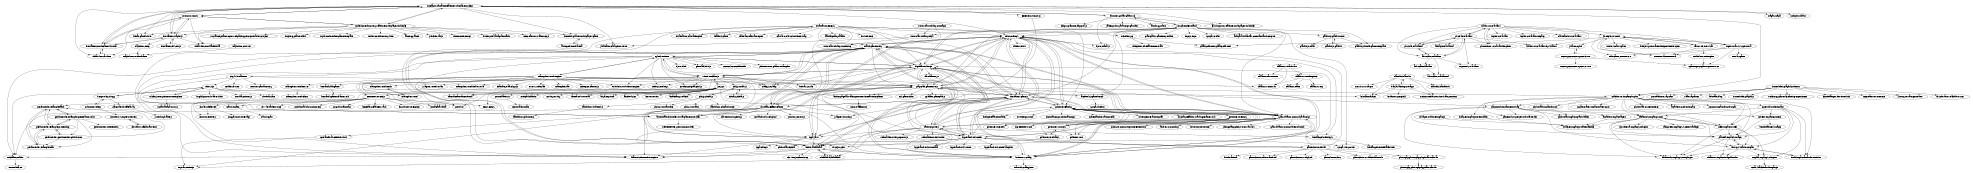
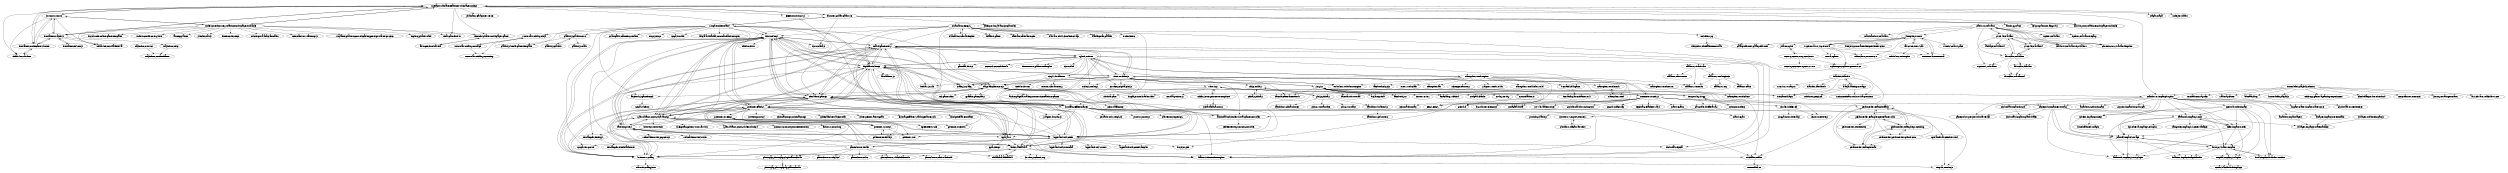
(770, 42) -> (502, 41)
(507, 87) -> (1382, 87)
(1231, 157) -> none
